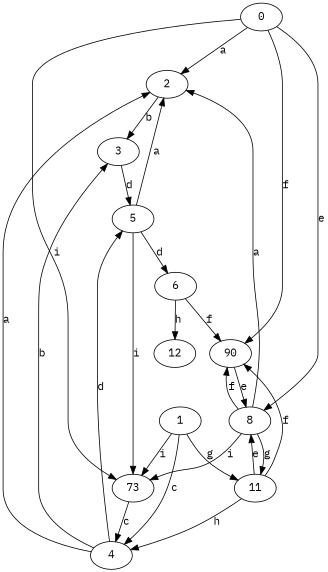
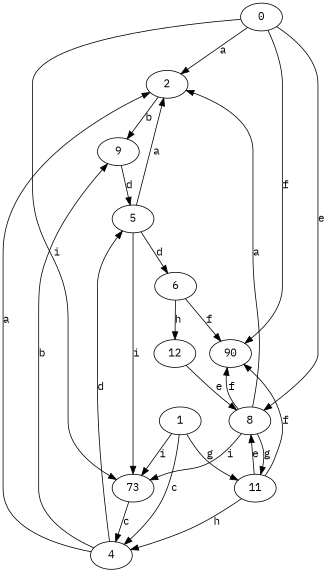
(118, 152) -> (118, 152)
(239, 383) -> (208, 386)
